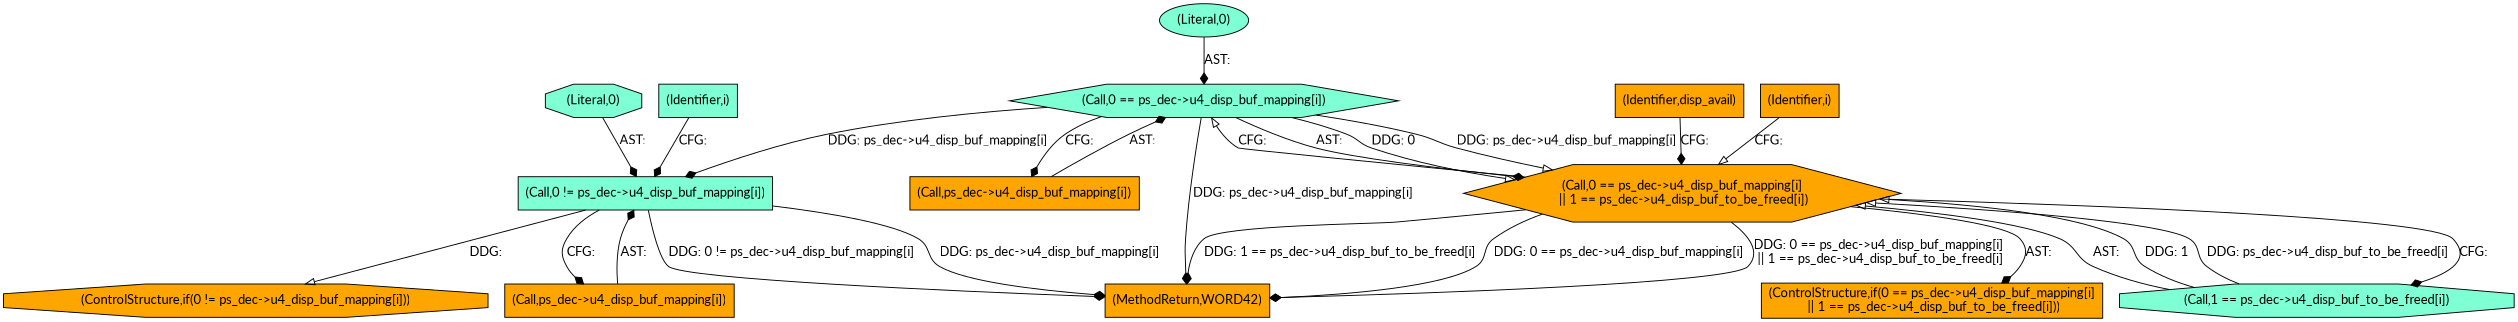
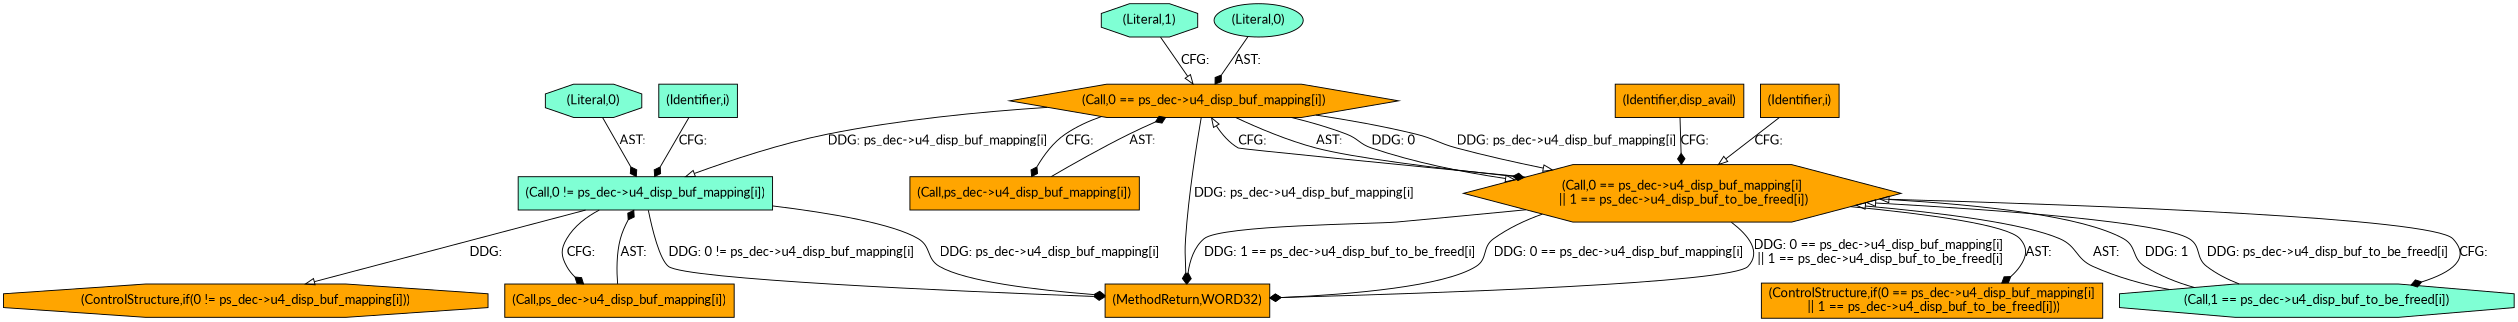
none -> (1149, 20)
(1204, 101) -> (1204, 101)
(869, 127) -> (868, 127)
(1187, 301) -> (1187, 301)
